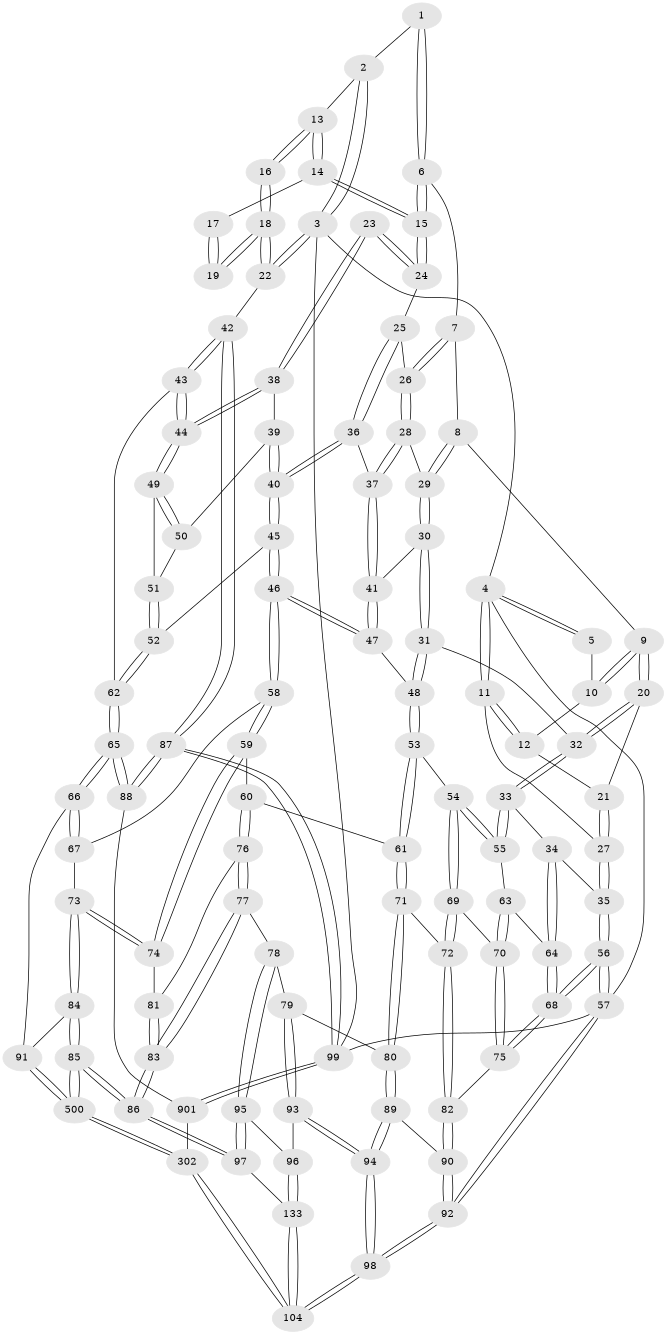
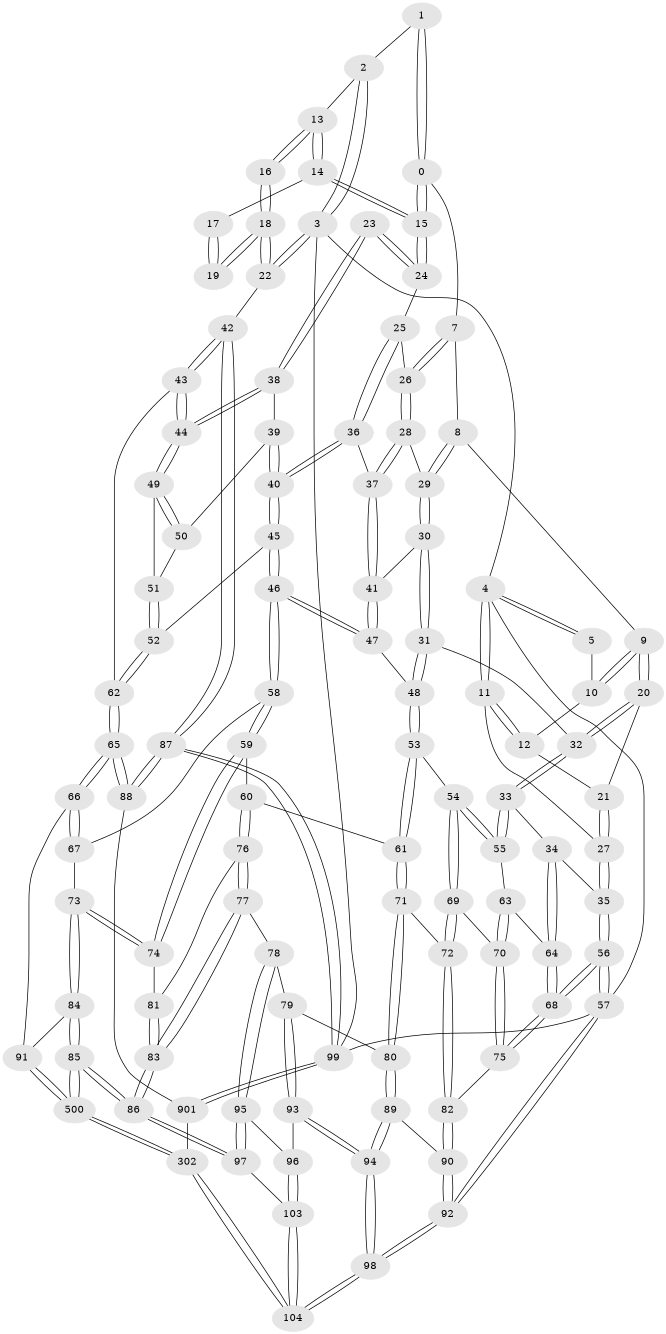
(422, 172) -> (422, 172)
(293, 1214) -> (293, 1214)
